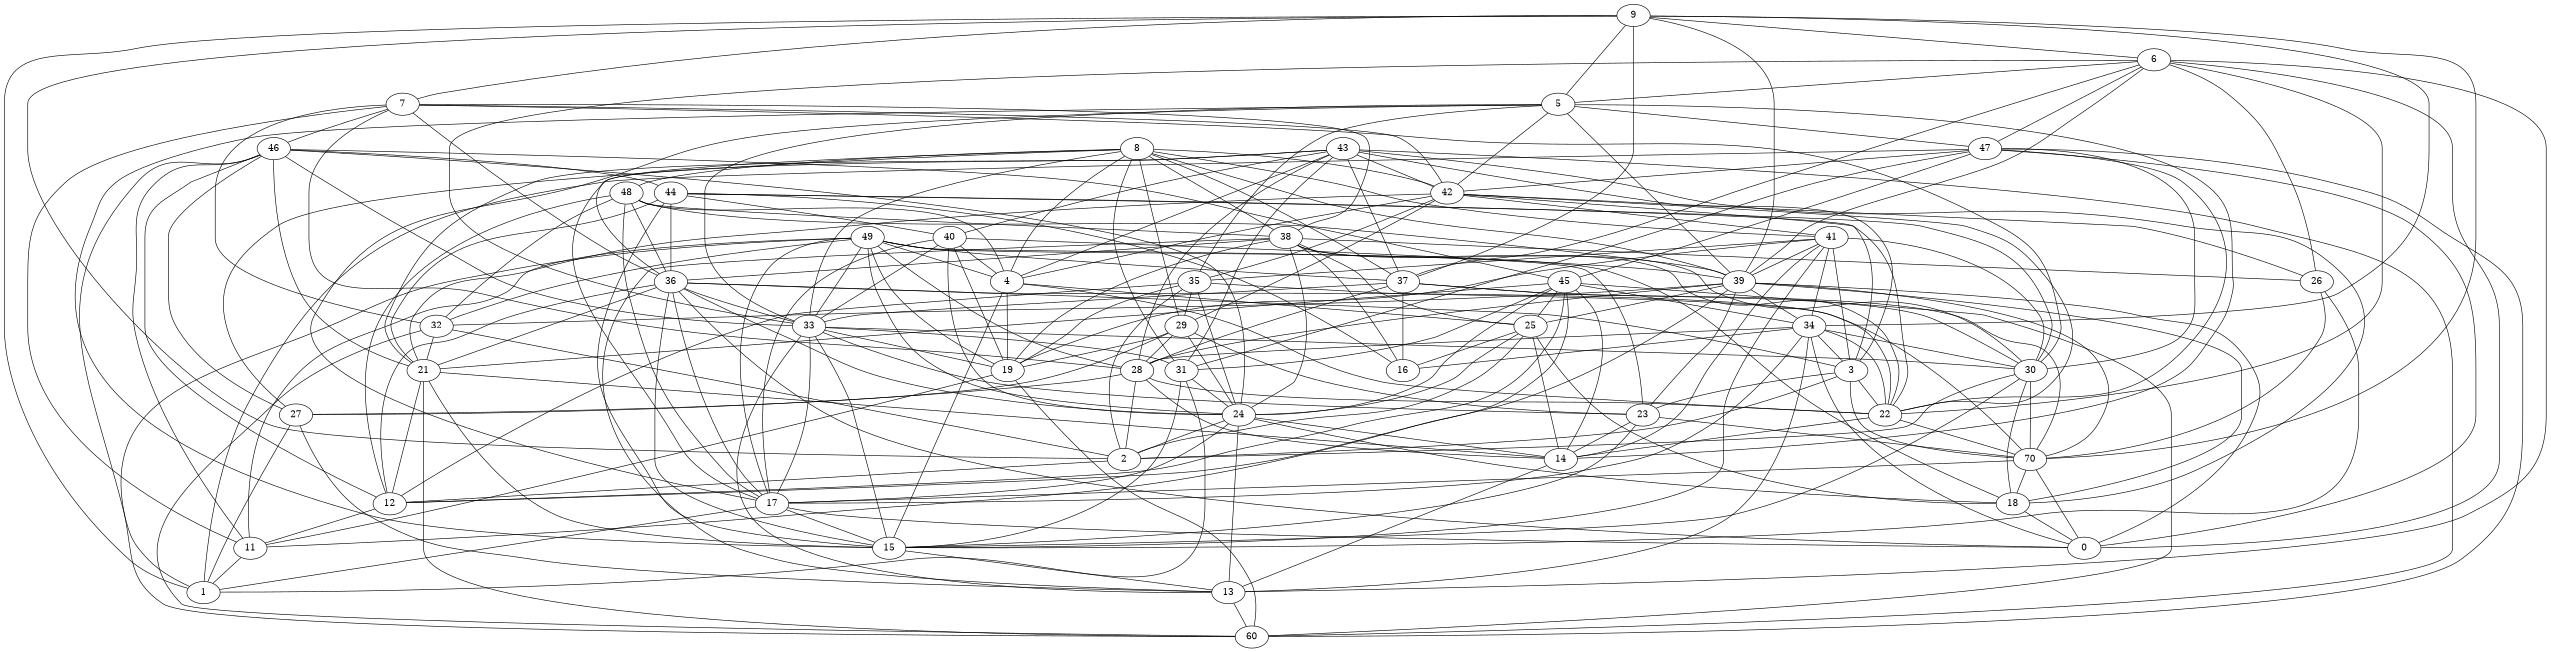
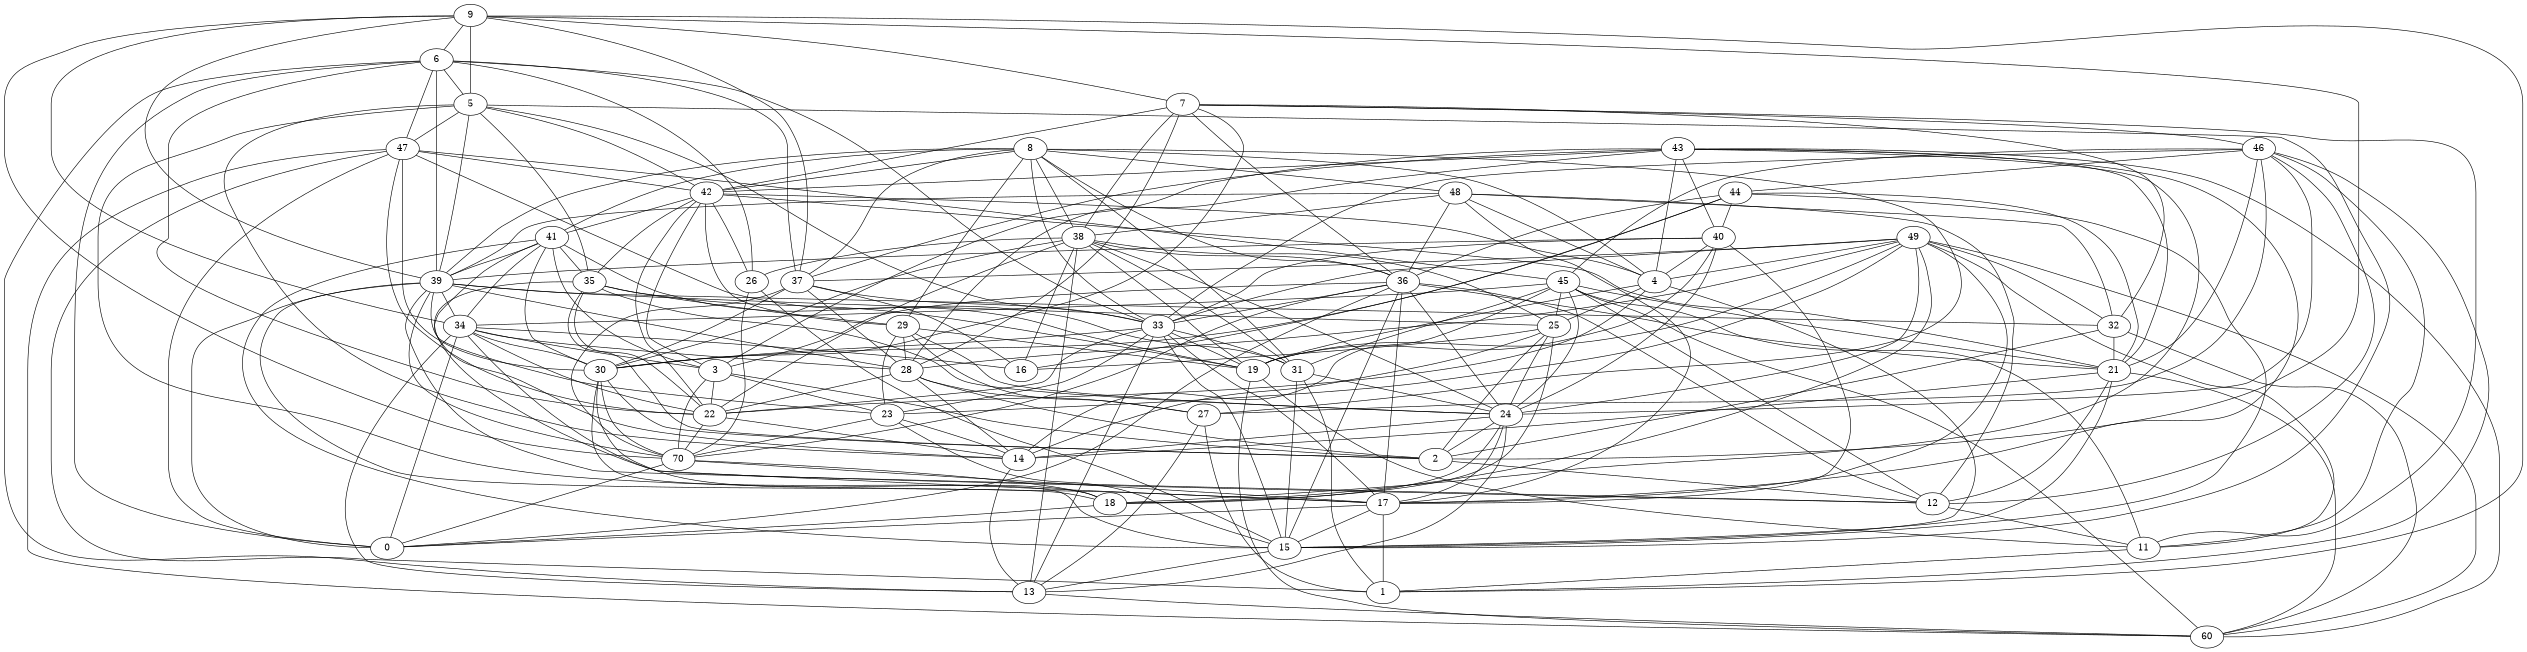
(1370, 205) -> (953, 394)
(1242, 261) -> (1187, 296)
